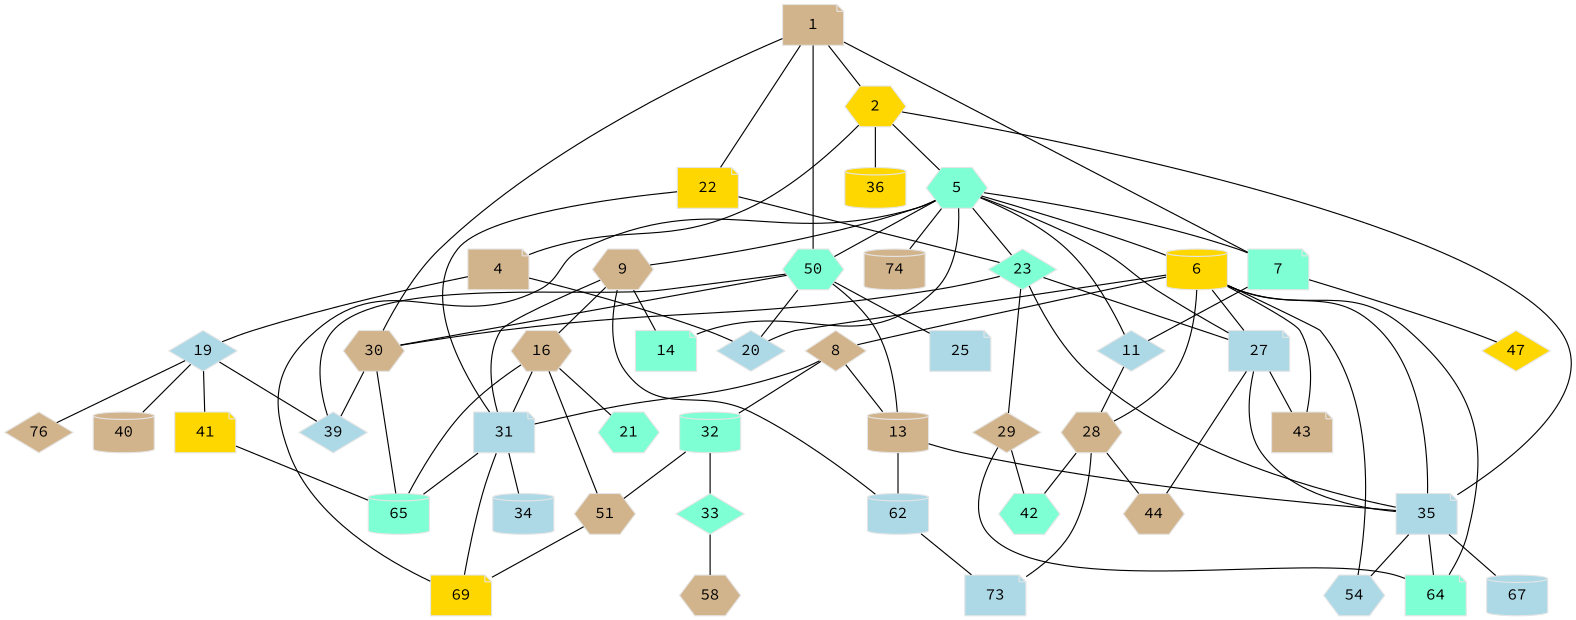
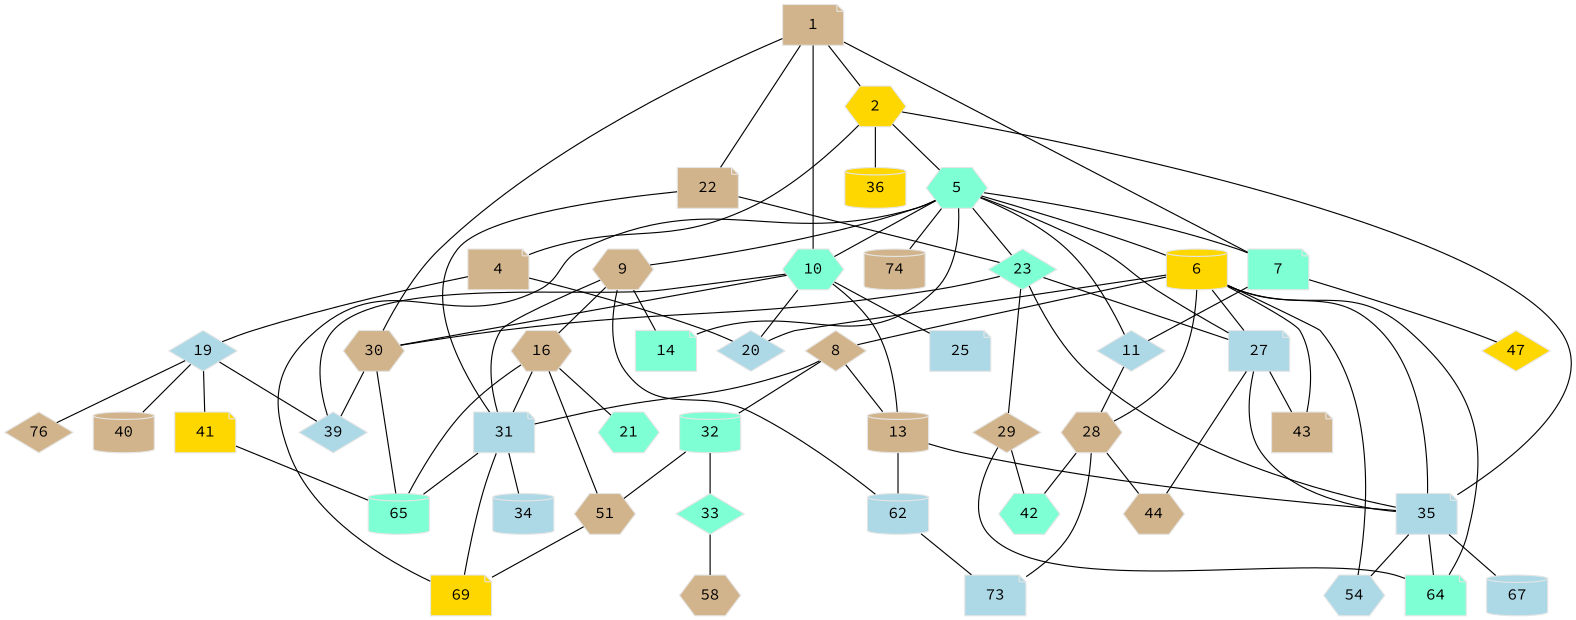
(708, 188) -> (708, 188)
(813, 269) -> (813, 269)
